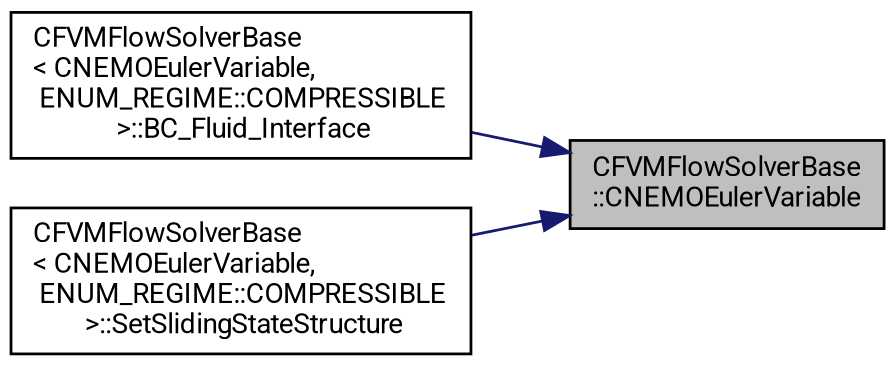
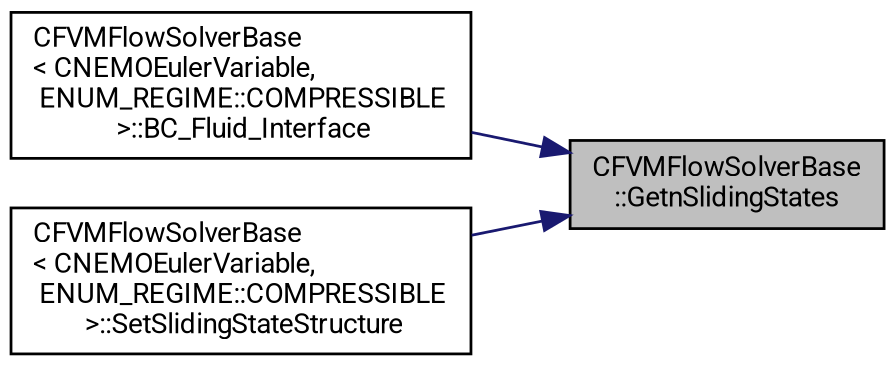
(727, 185) -> (727, 185)
